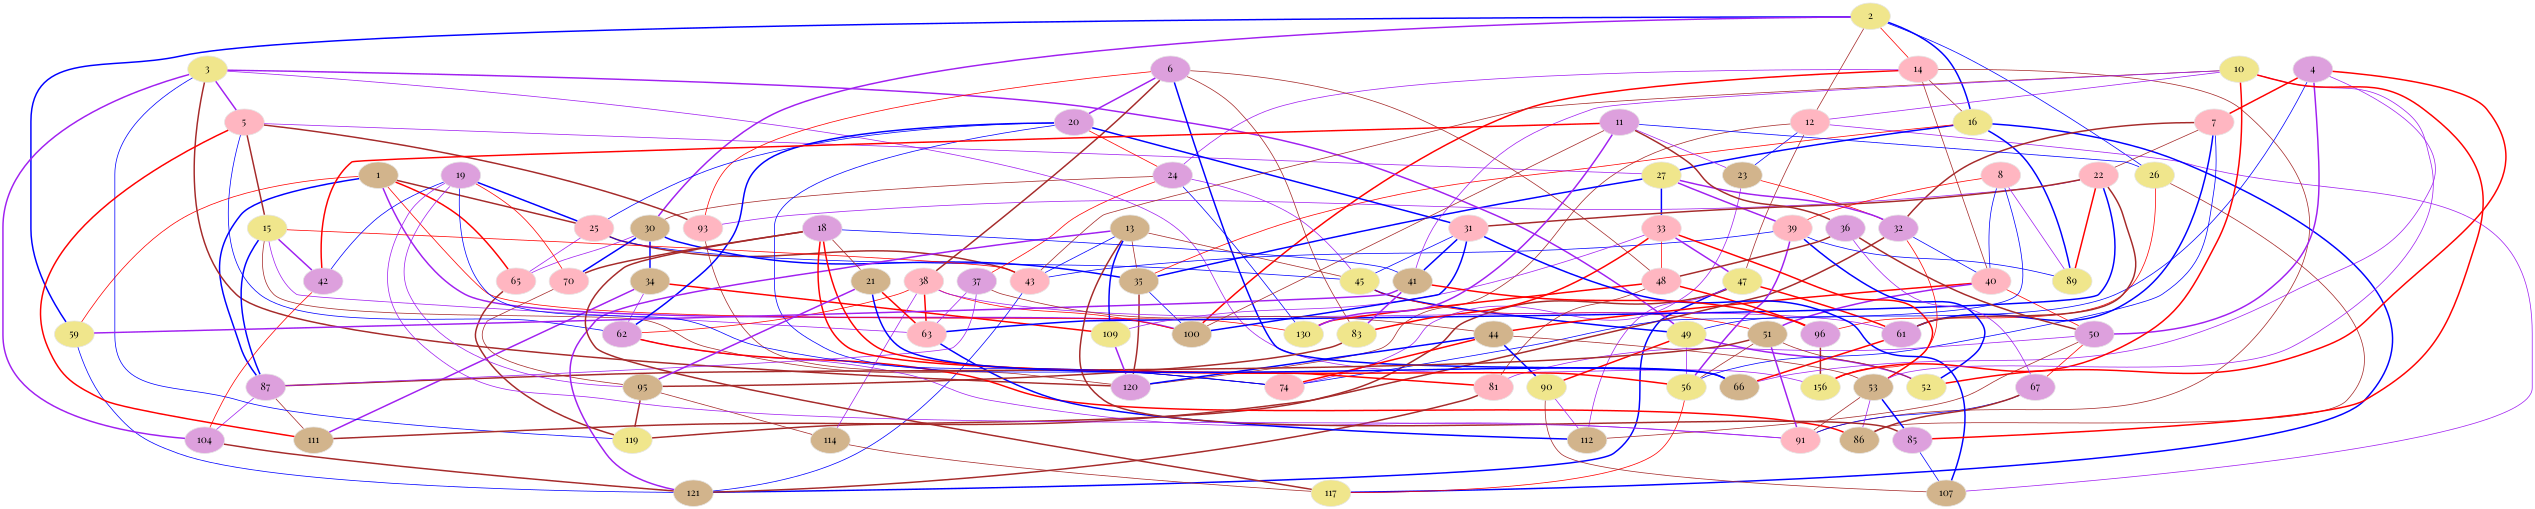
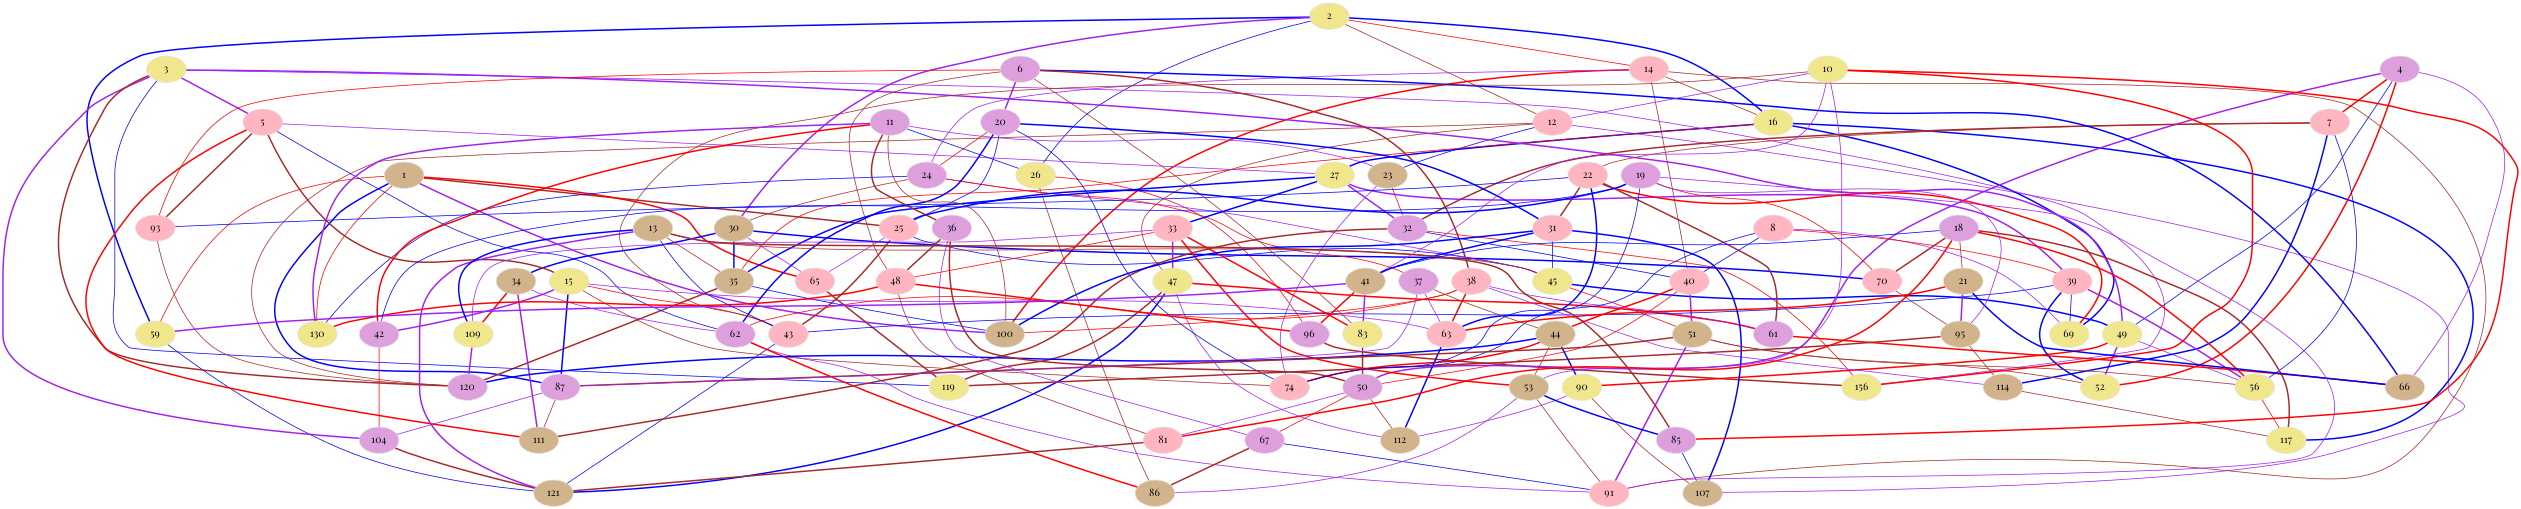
(1435, 206) -> (593, 211)
(2072, 281) -> (2069, 334)
(2135, 297) -> (2232, 329)
(901, 382) -> (1363, 361)
